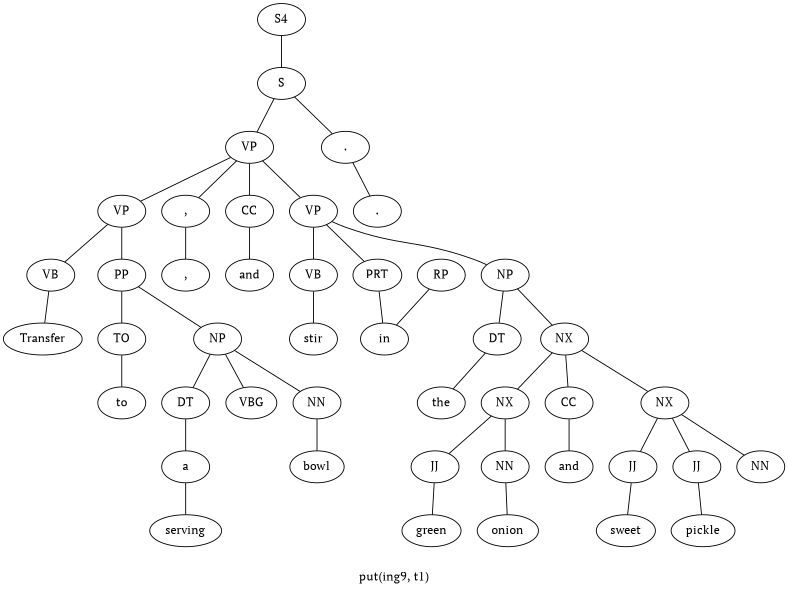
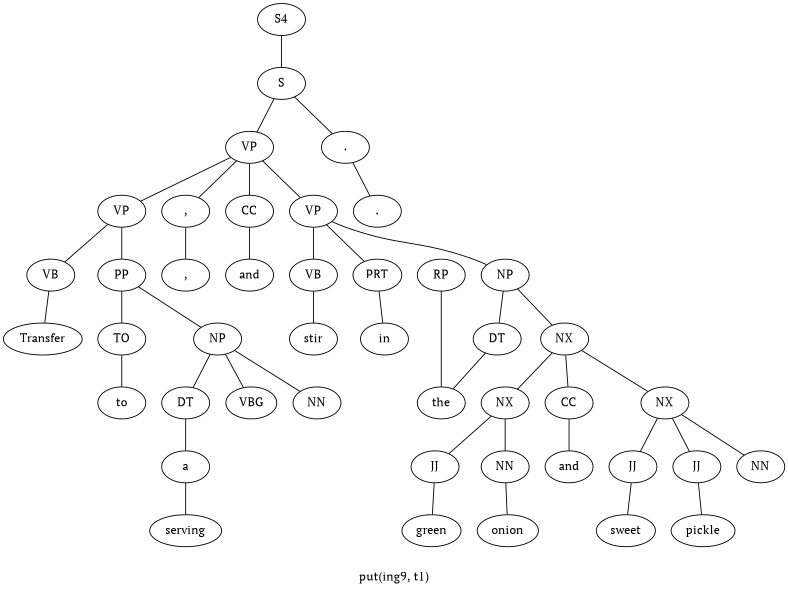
(413, 307) -> (441, 339)
(317, 467) -> none
